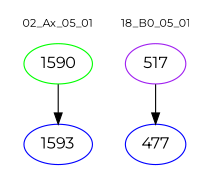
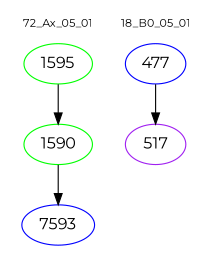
(58, 24) -> (58, 24)
none -> (58, 64)
(156, 99) -> (156, 99)
(58, 144) -> (58, 225)
